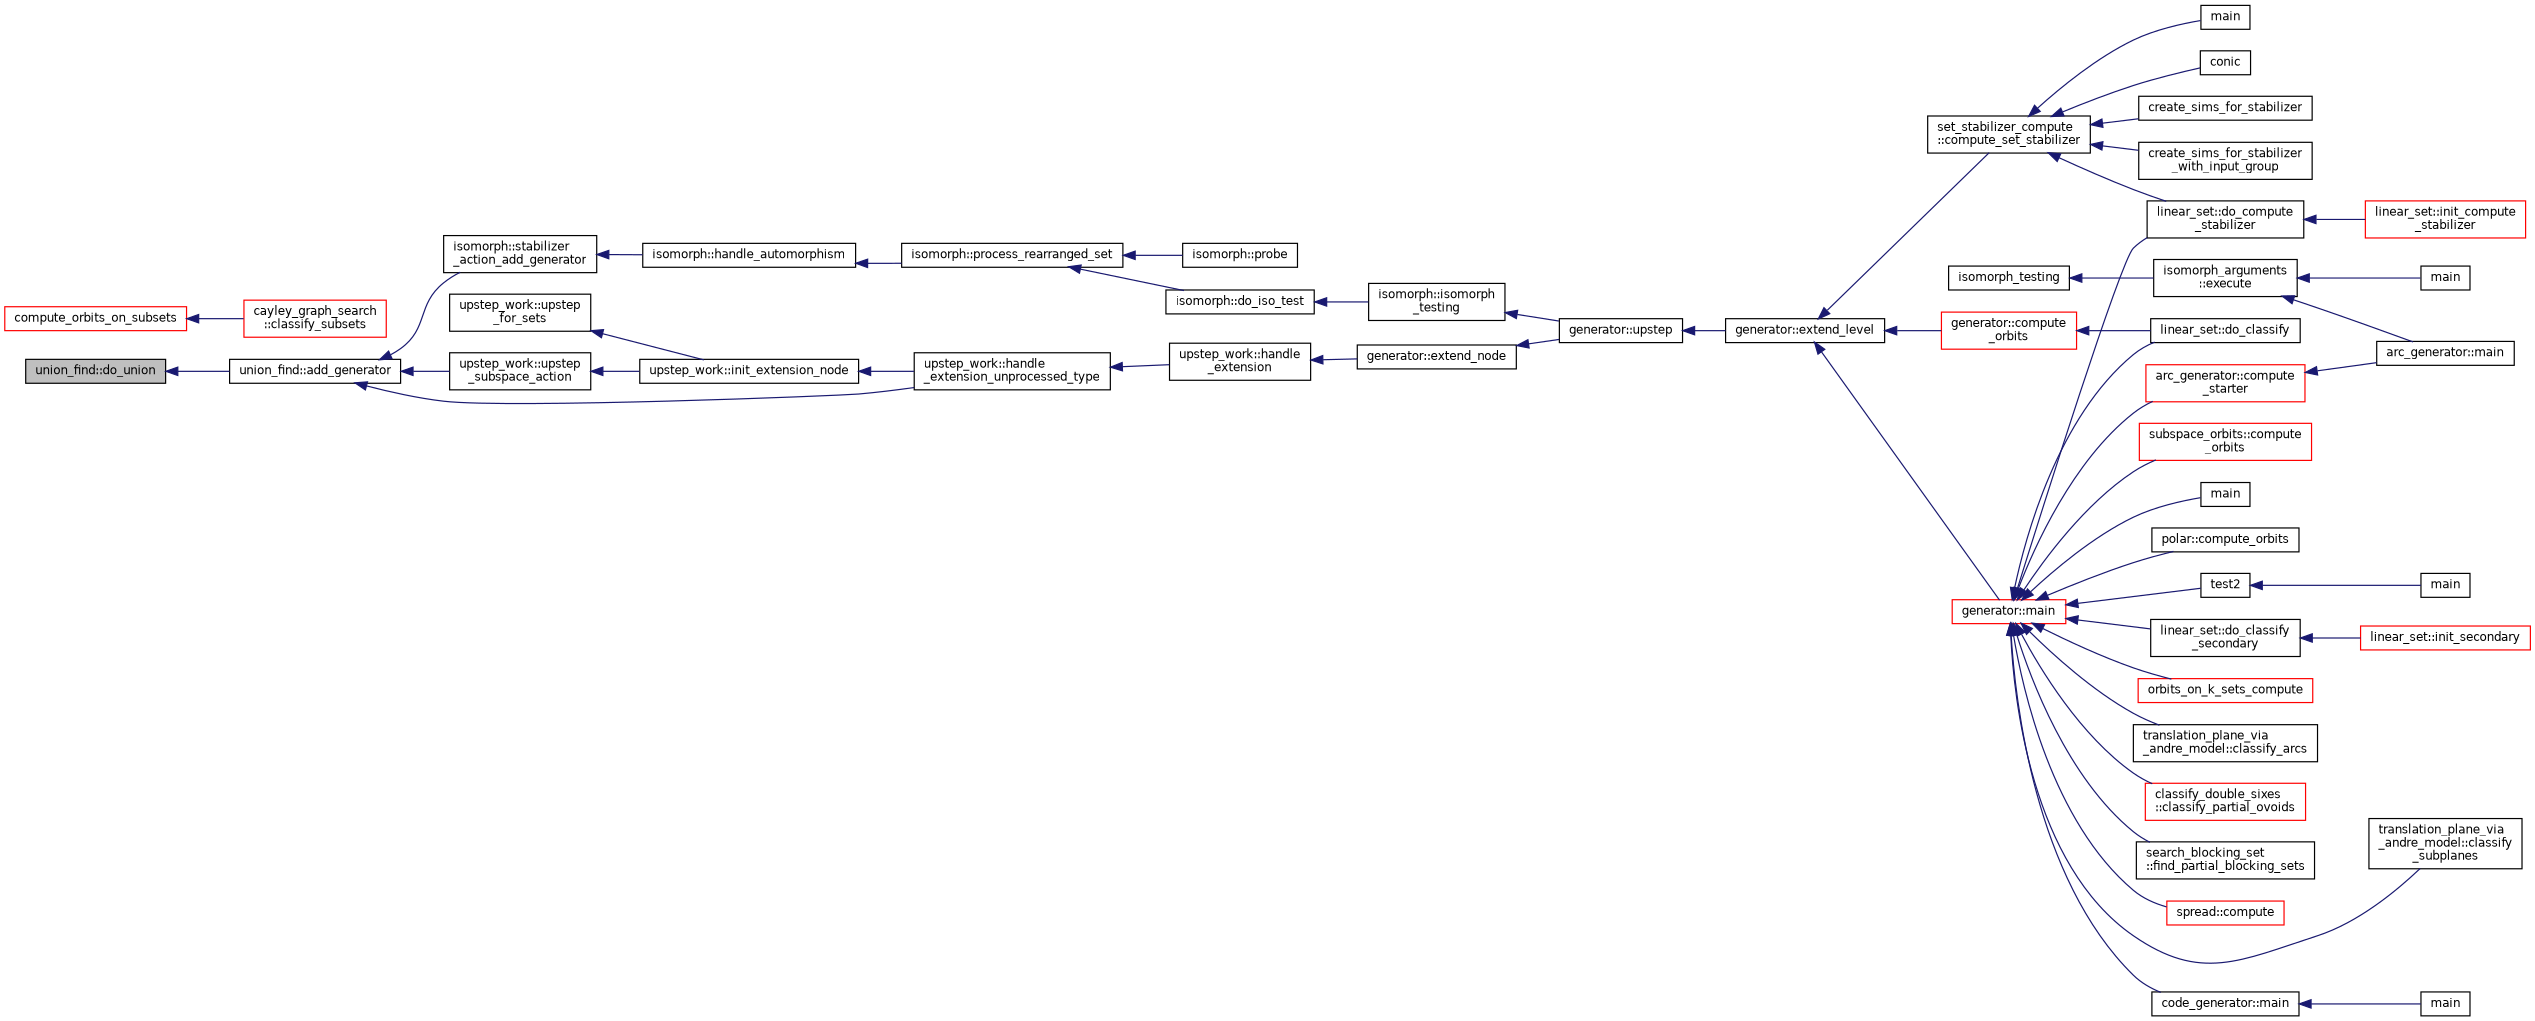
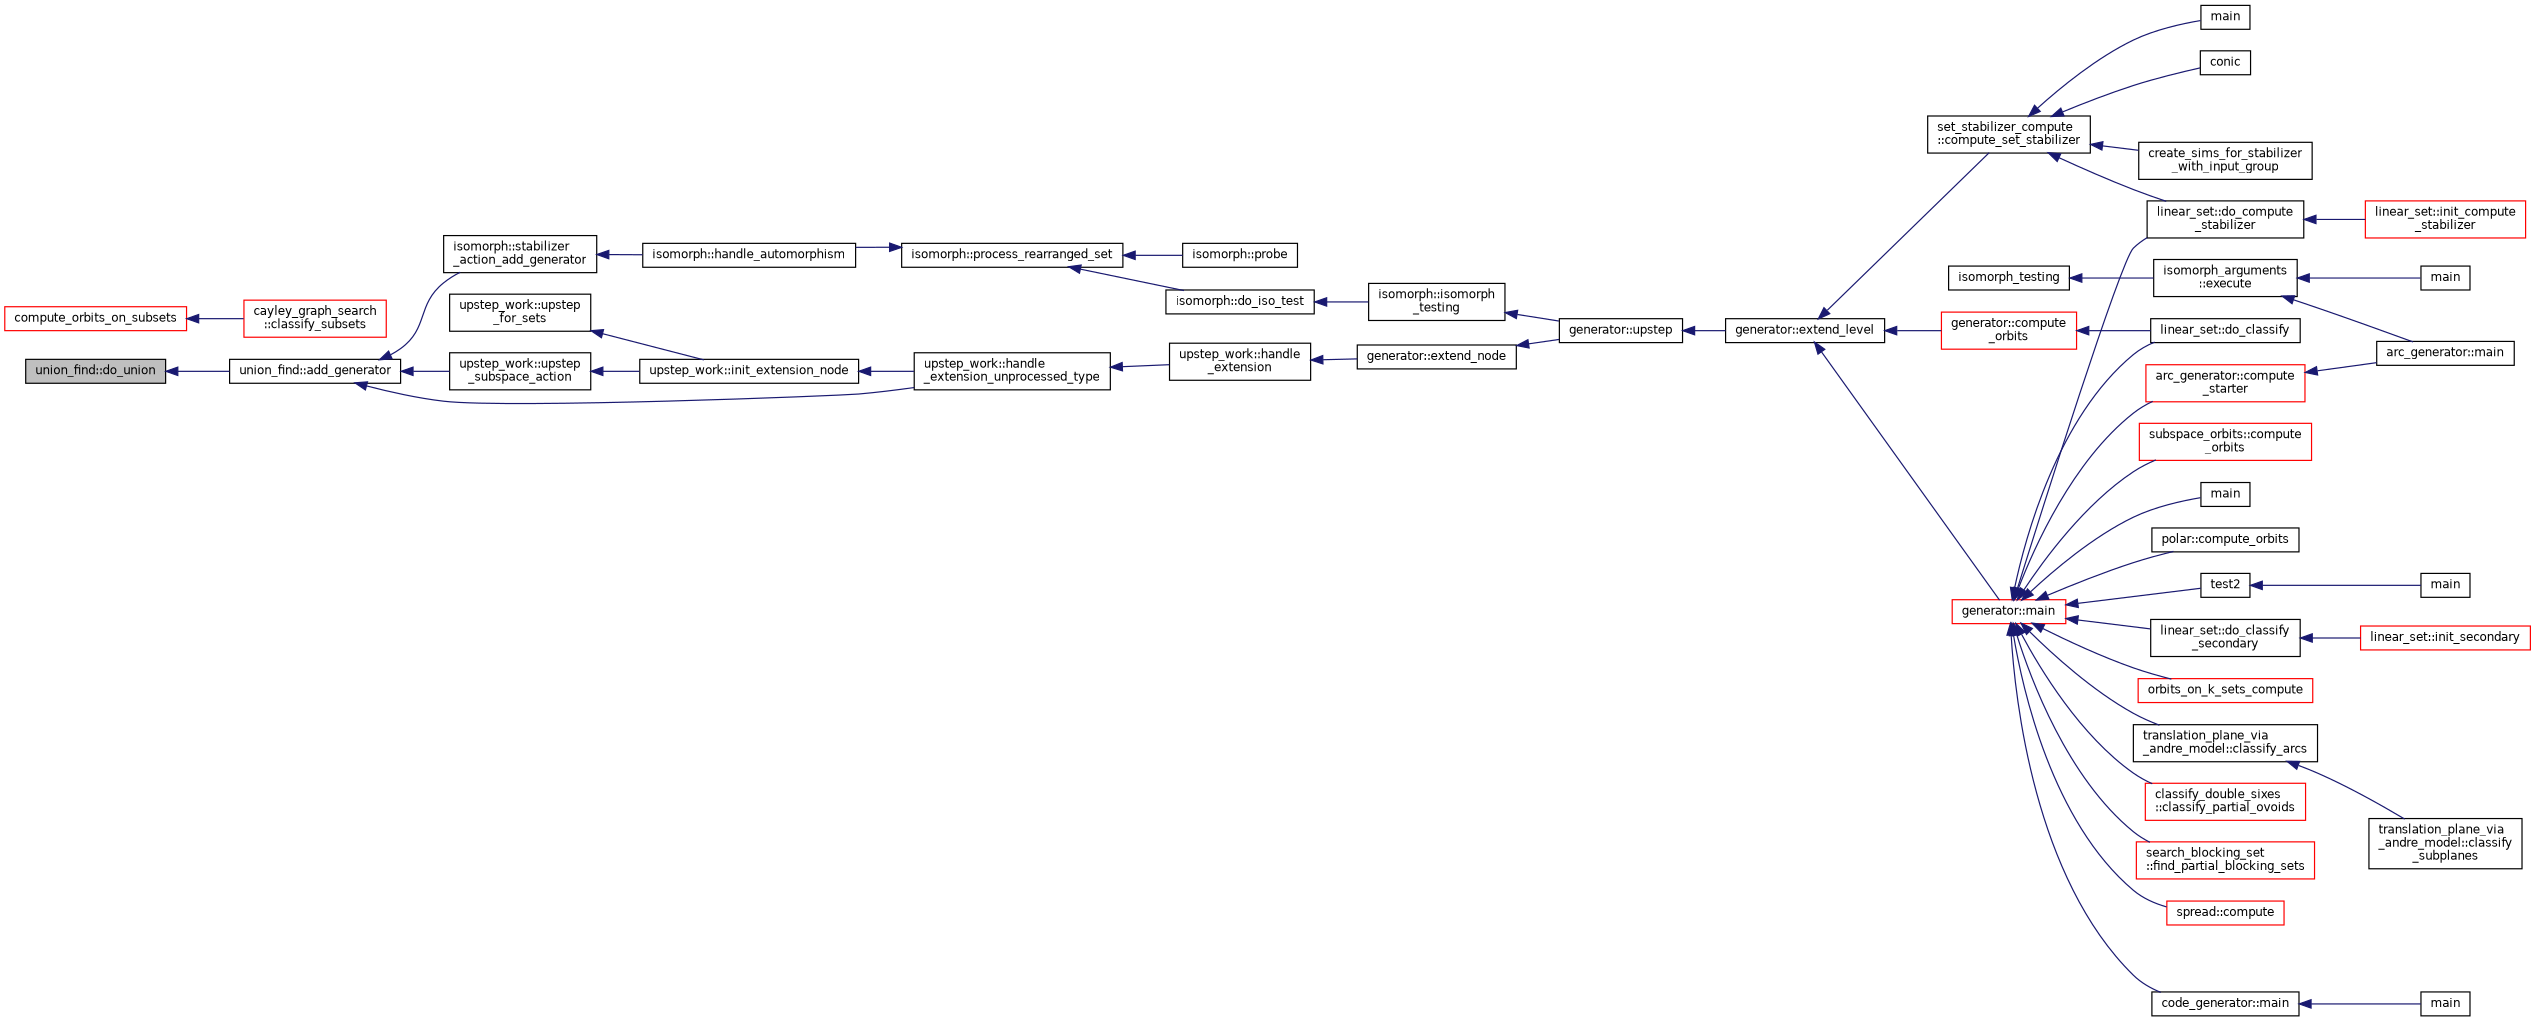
(2225, 108) -> none
(885, 263) -> (873, 247)
(2225, 860) -> (2225, 860)
(2127, 930) -> (2353, 790)
